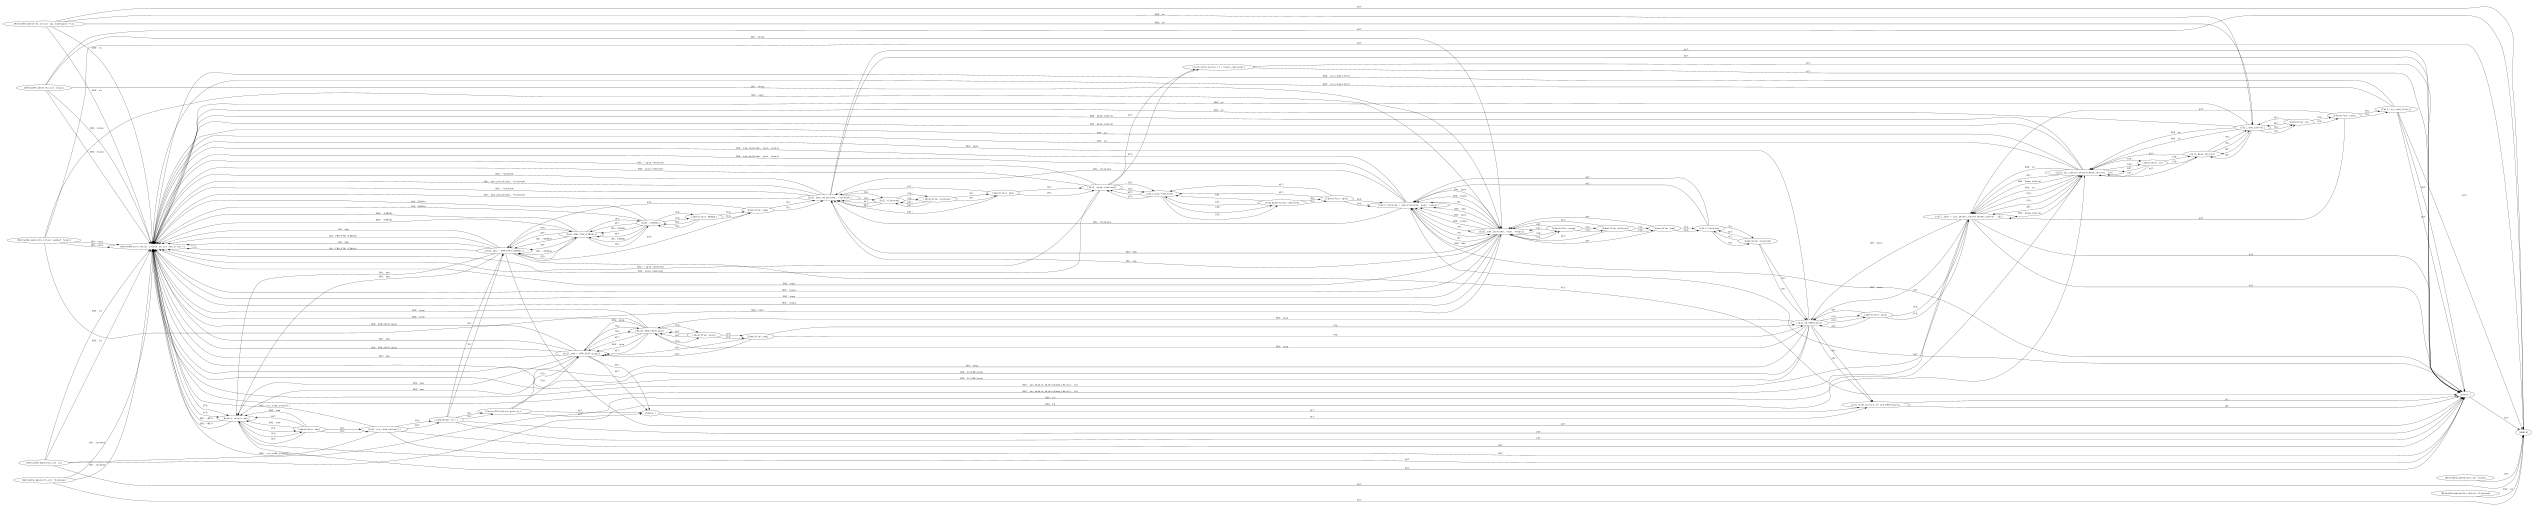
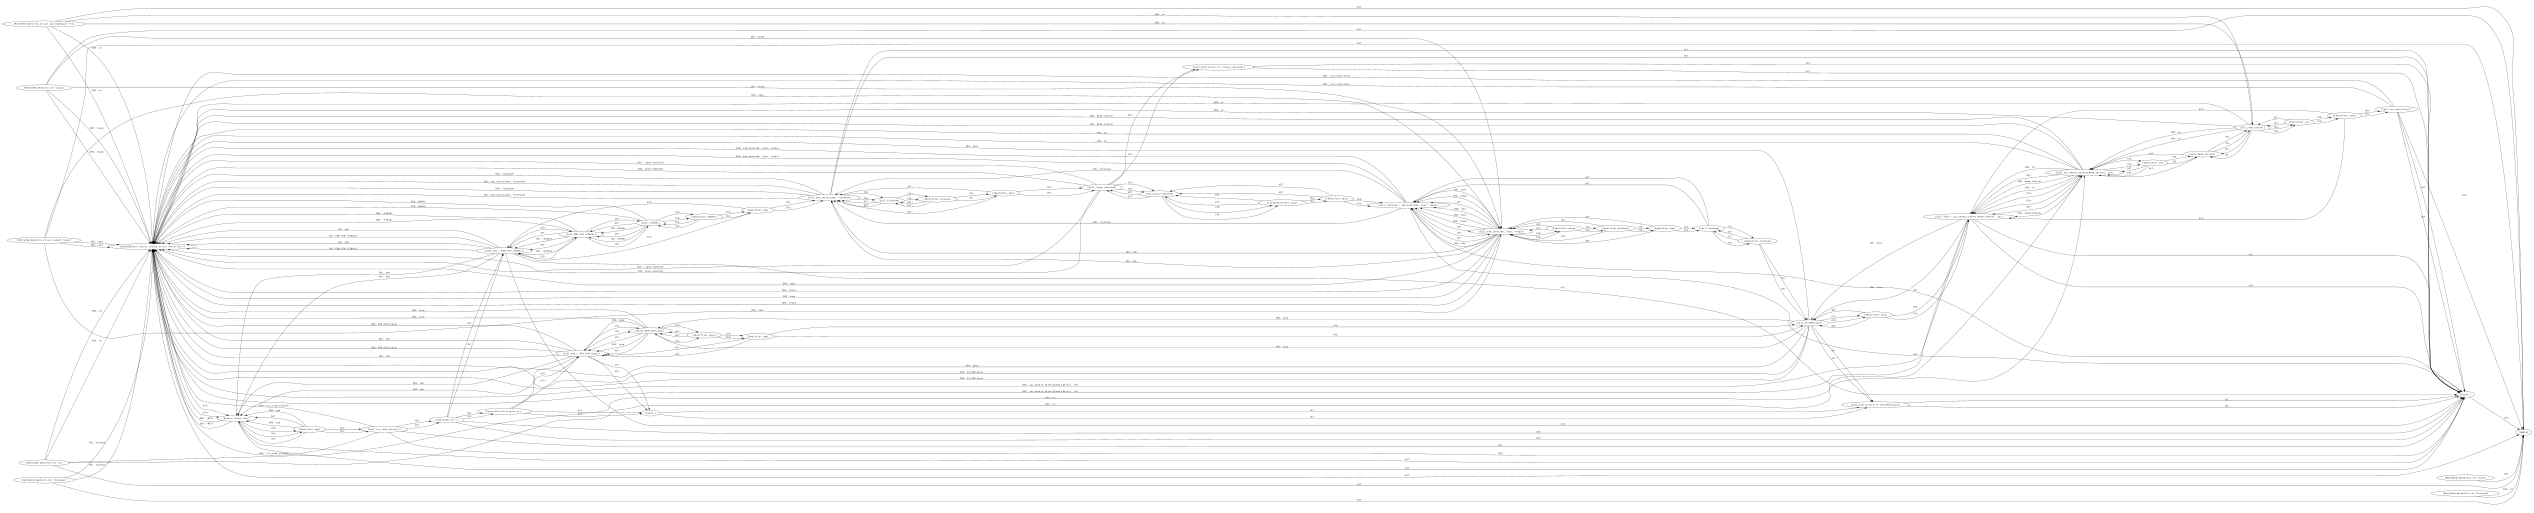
(1282, 203) -> (1282, 203)
none -> (1256, 478)
(2466, 493) -> (2466, 493)
